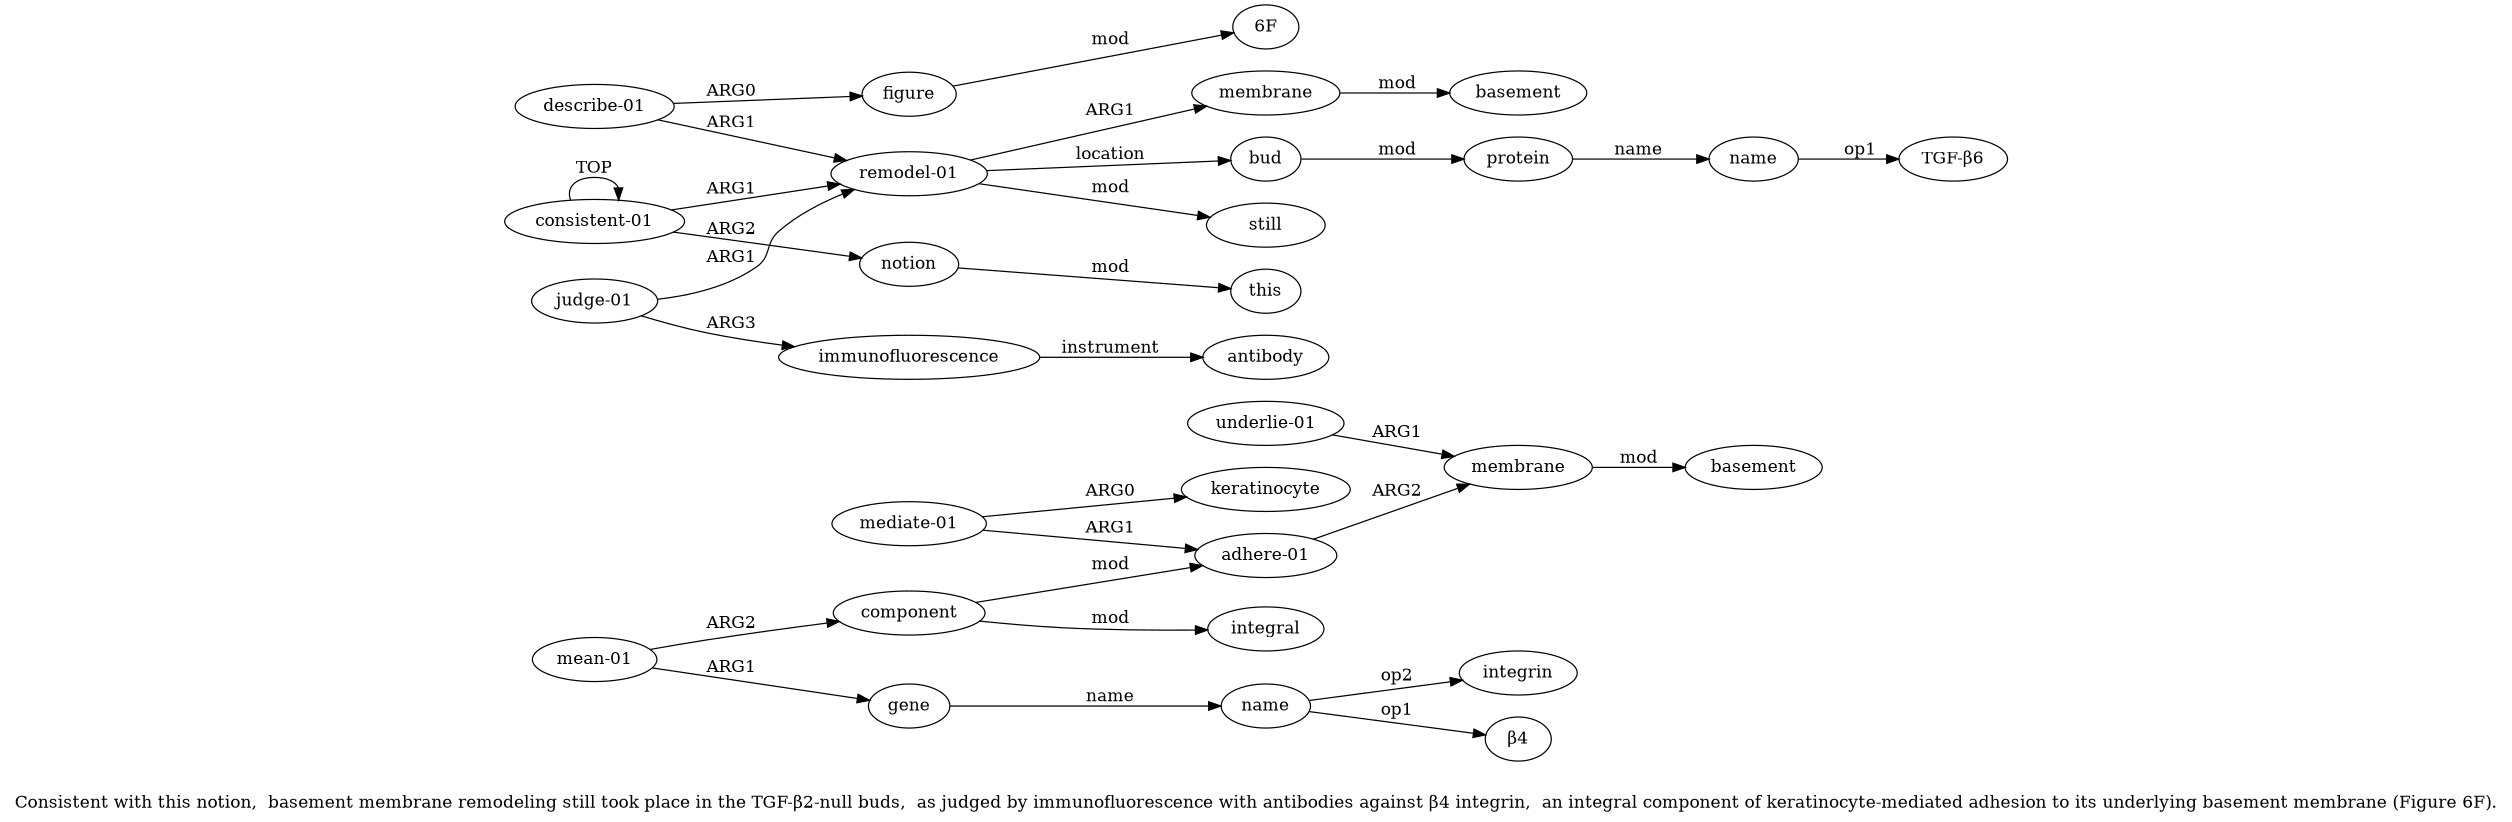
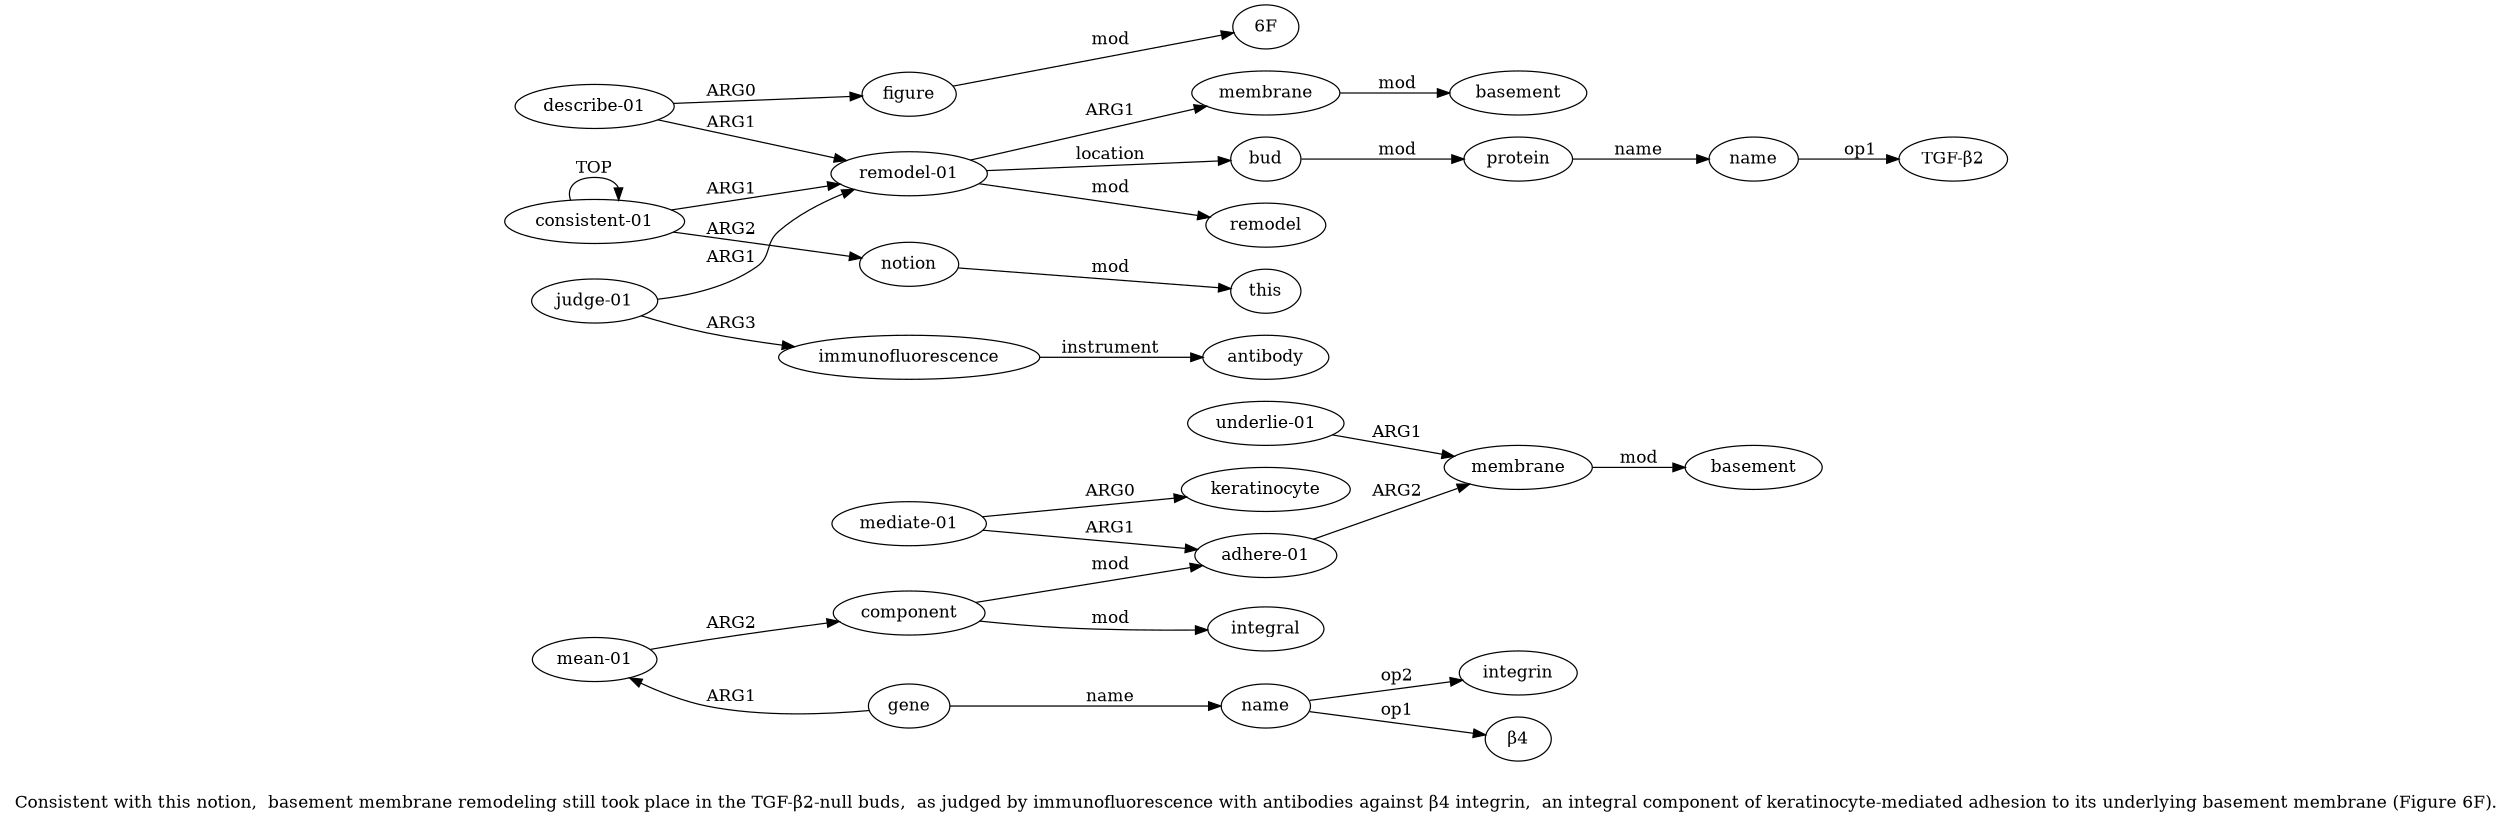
(1953, 159) -> (1953, 159)
(1266, 225) -> (1266, 225)
(755, 683) -> (753, 712)
